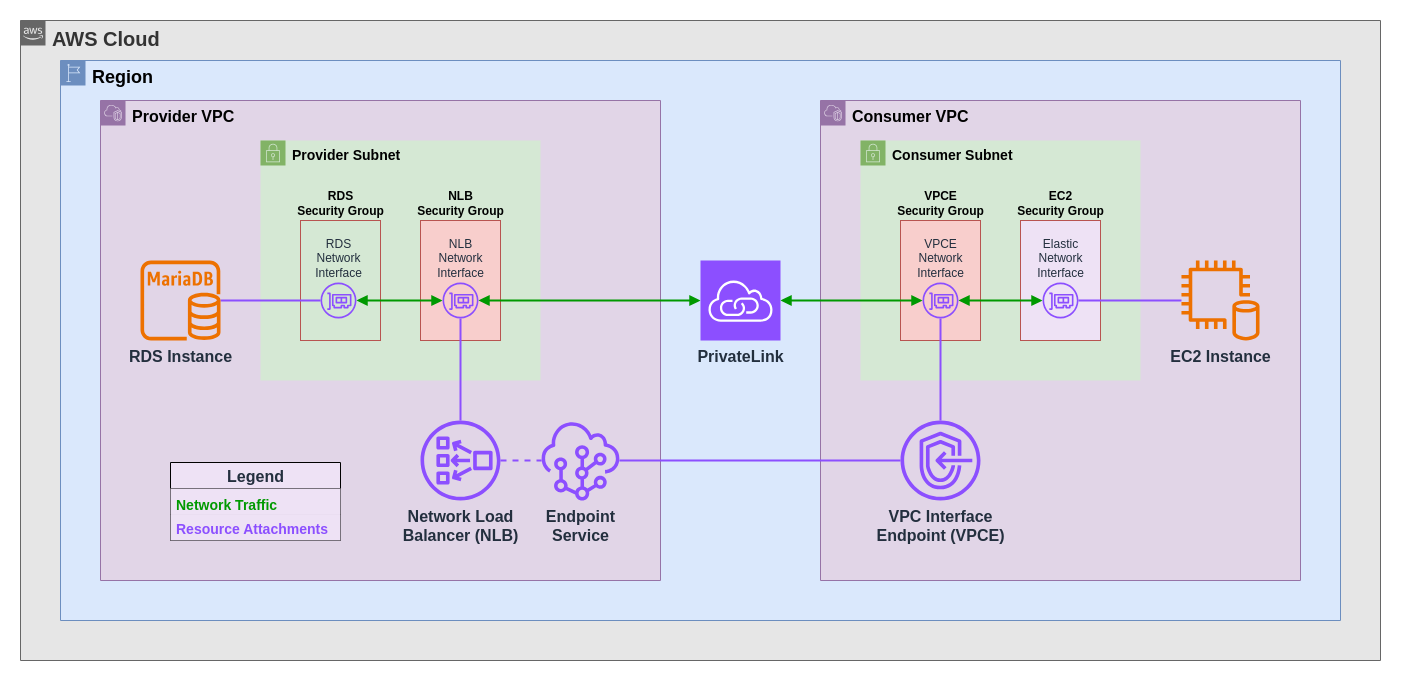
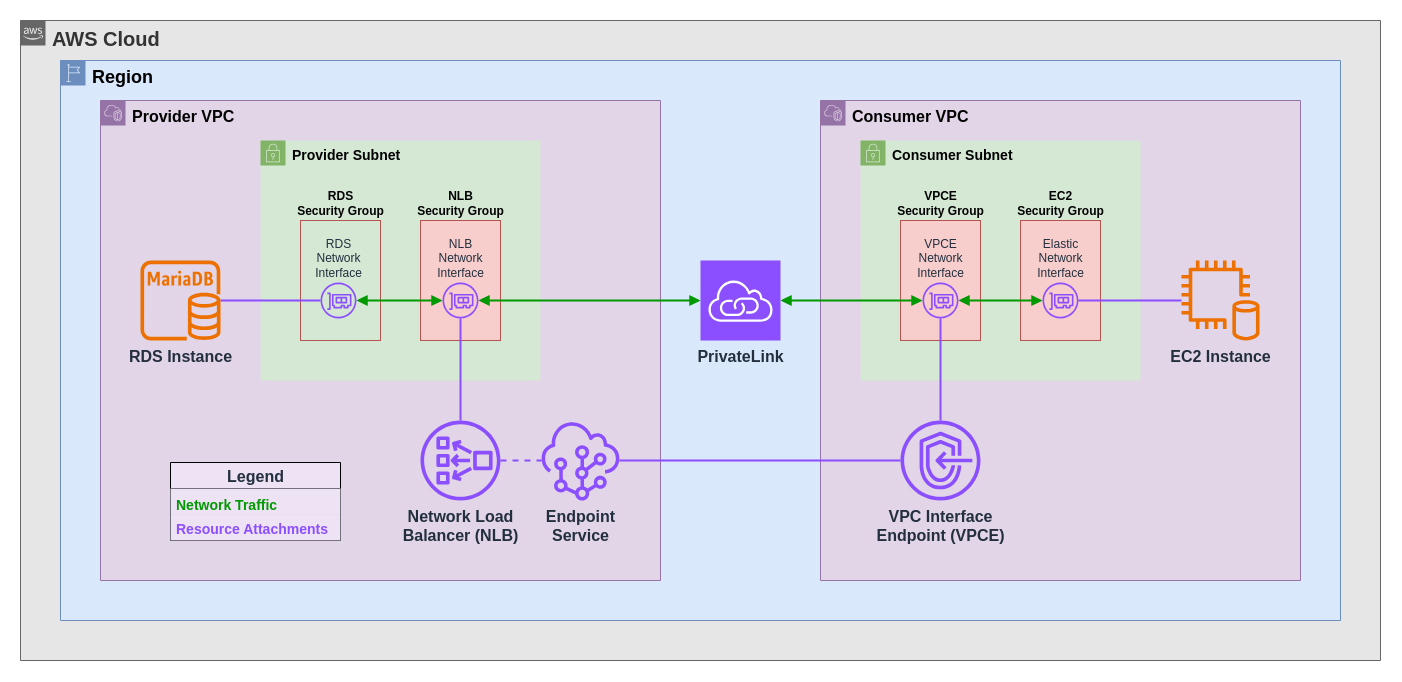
(1061, 281) -> (1061, 281)
